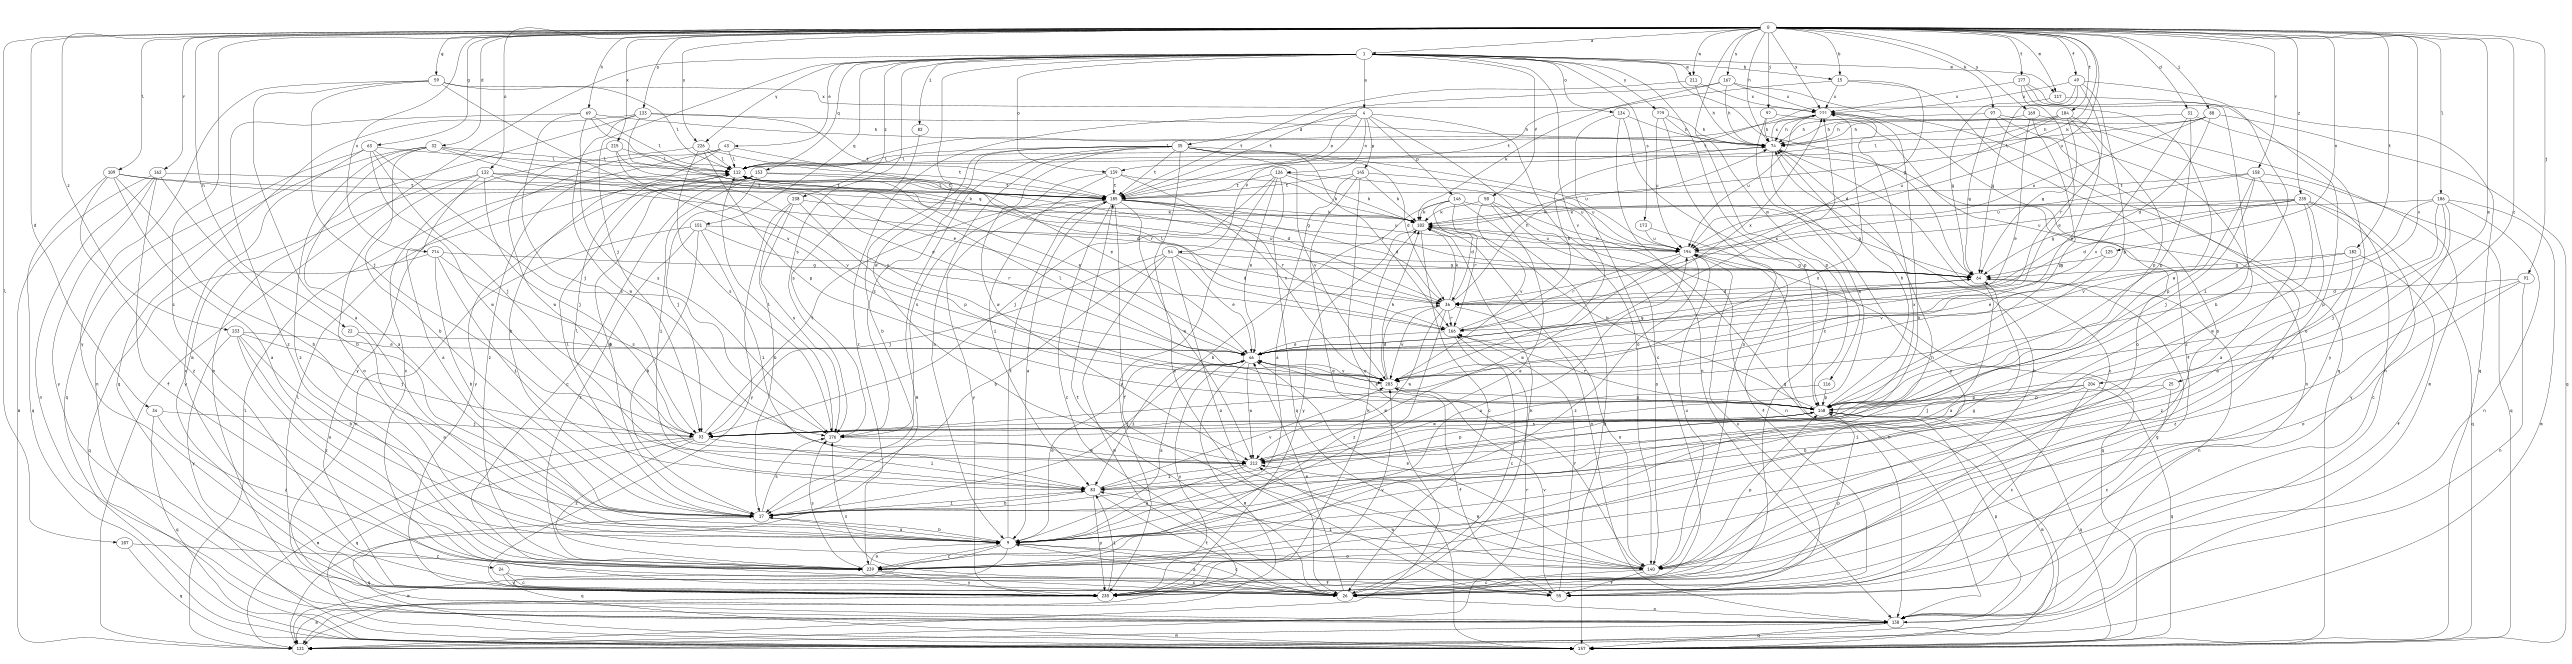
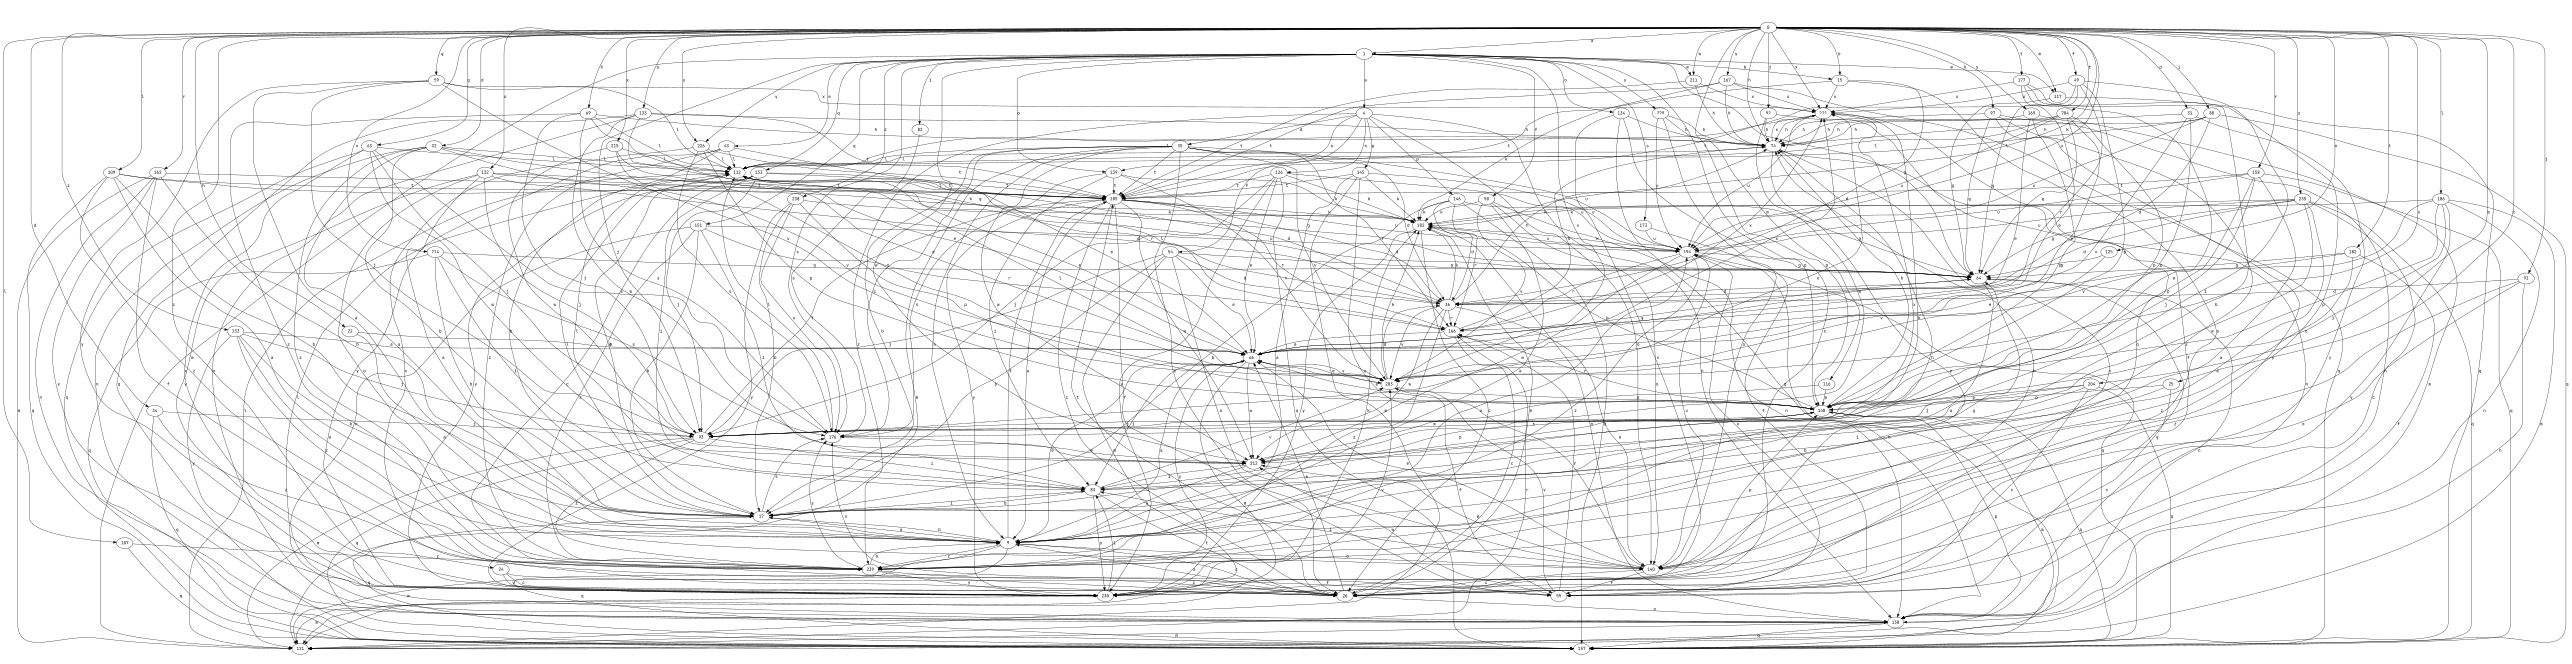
(2065, 113) -> (2065, 113)
(1569, 582) -> none
